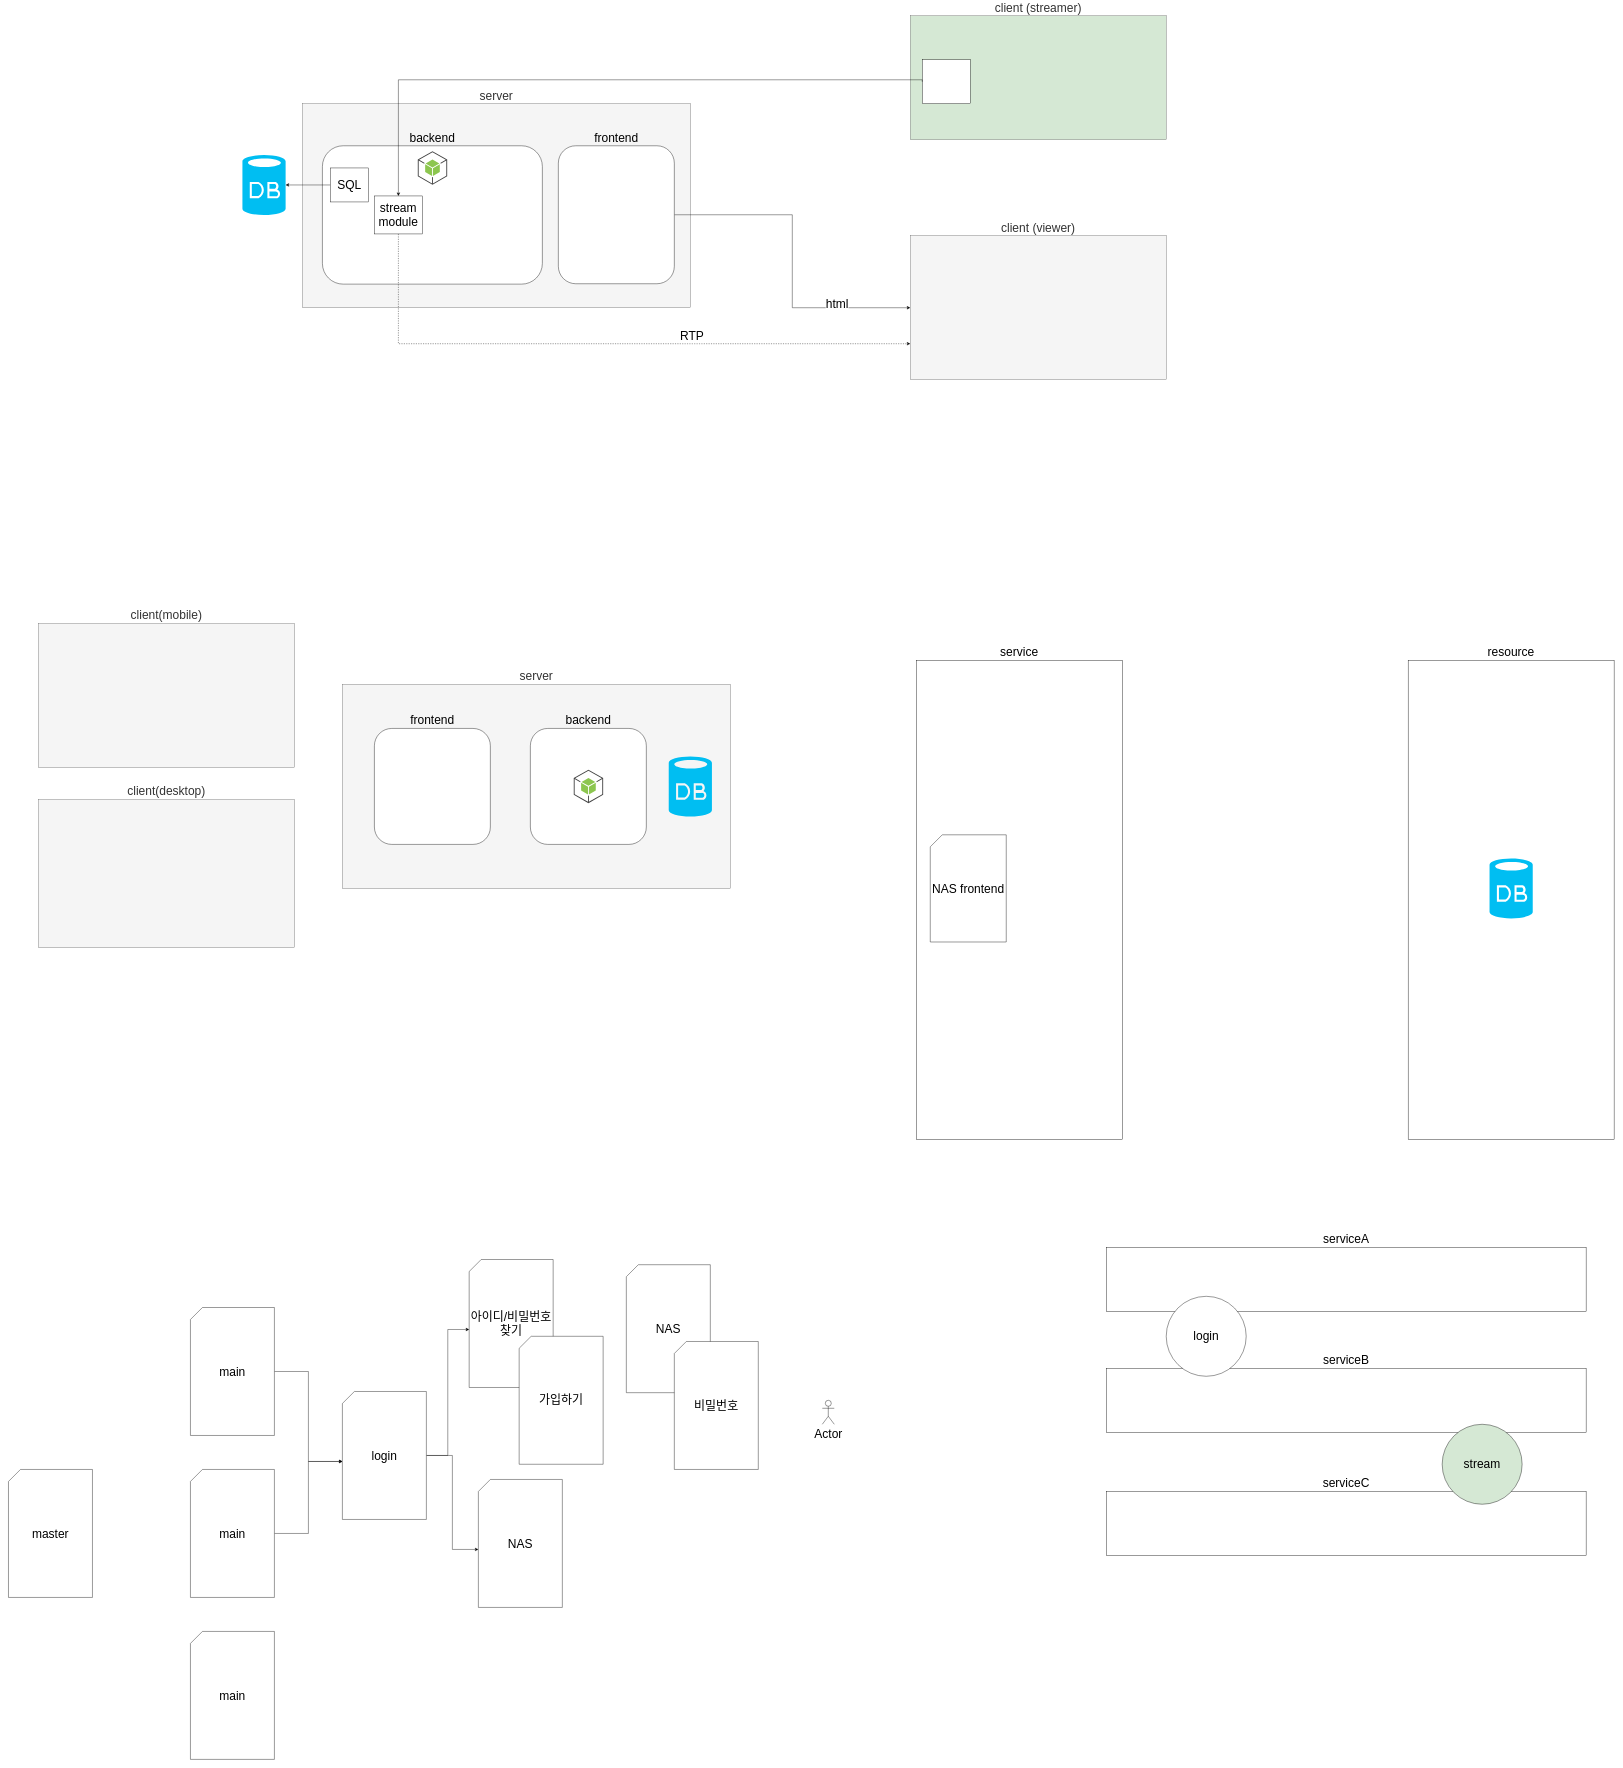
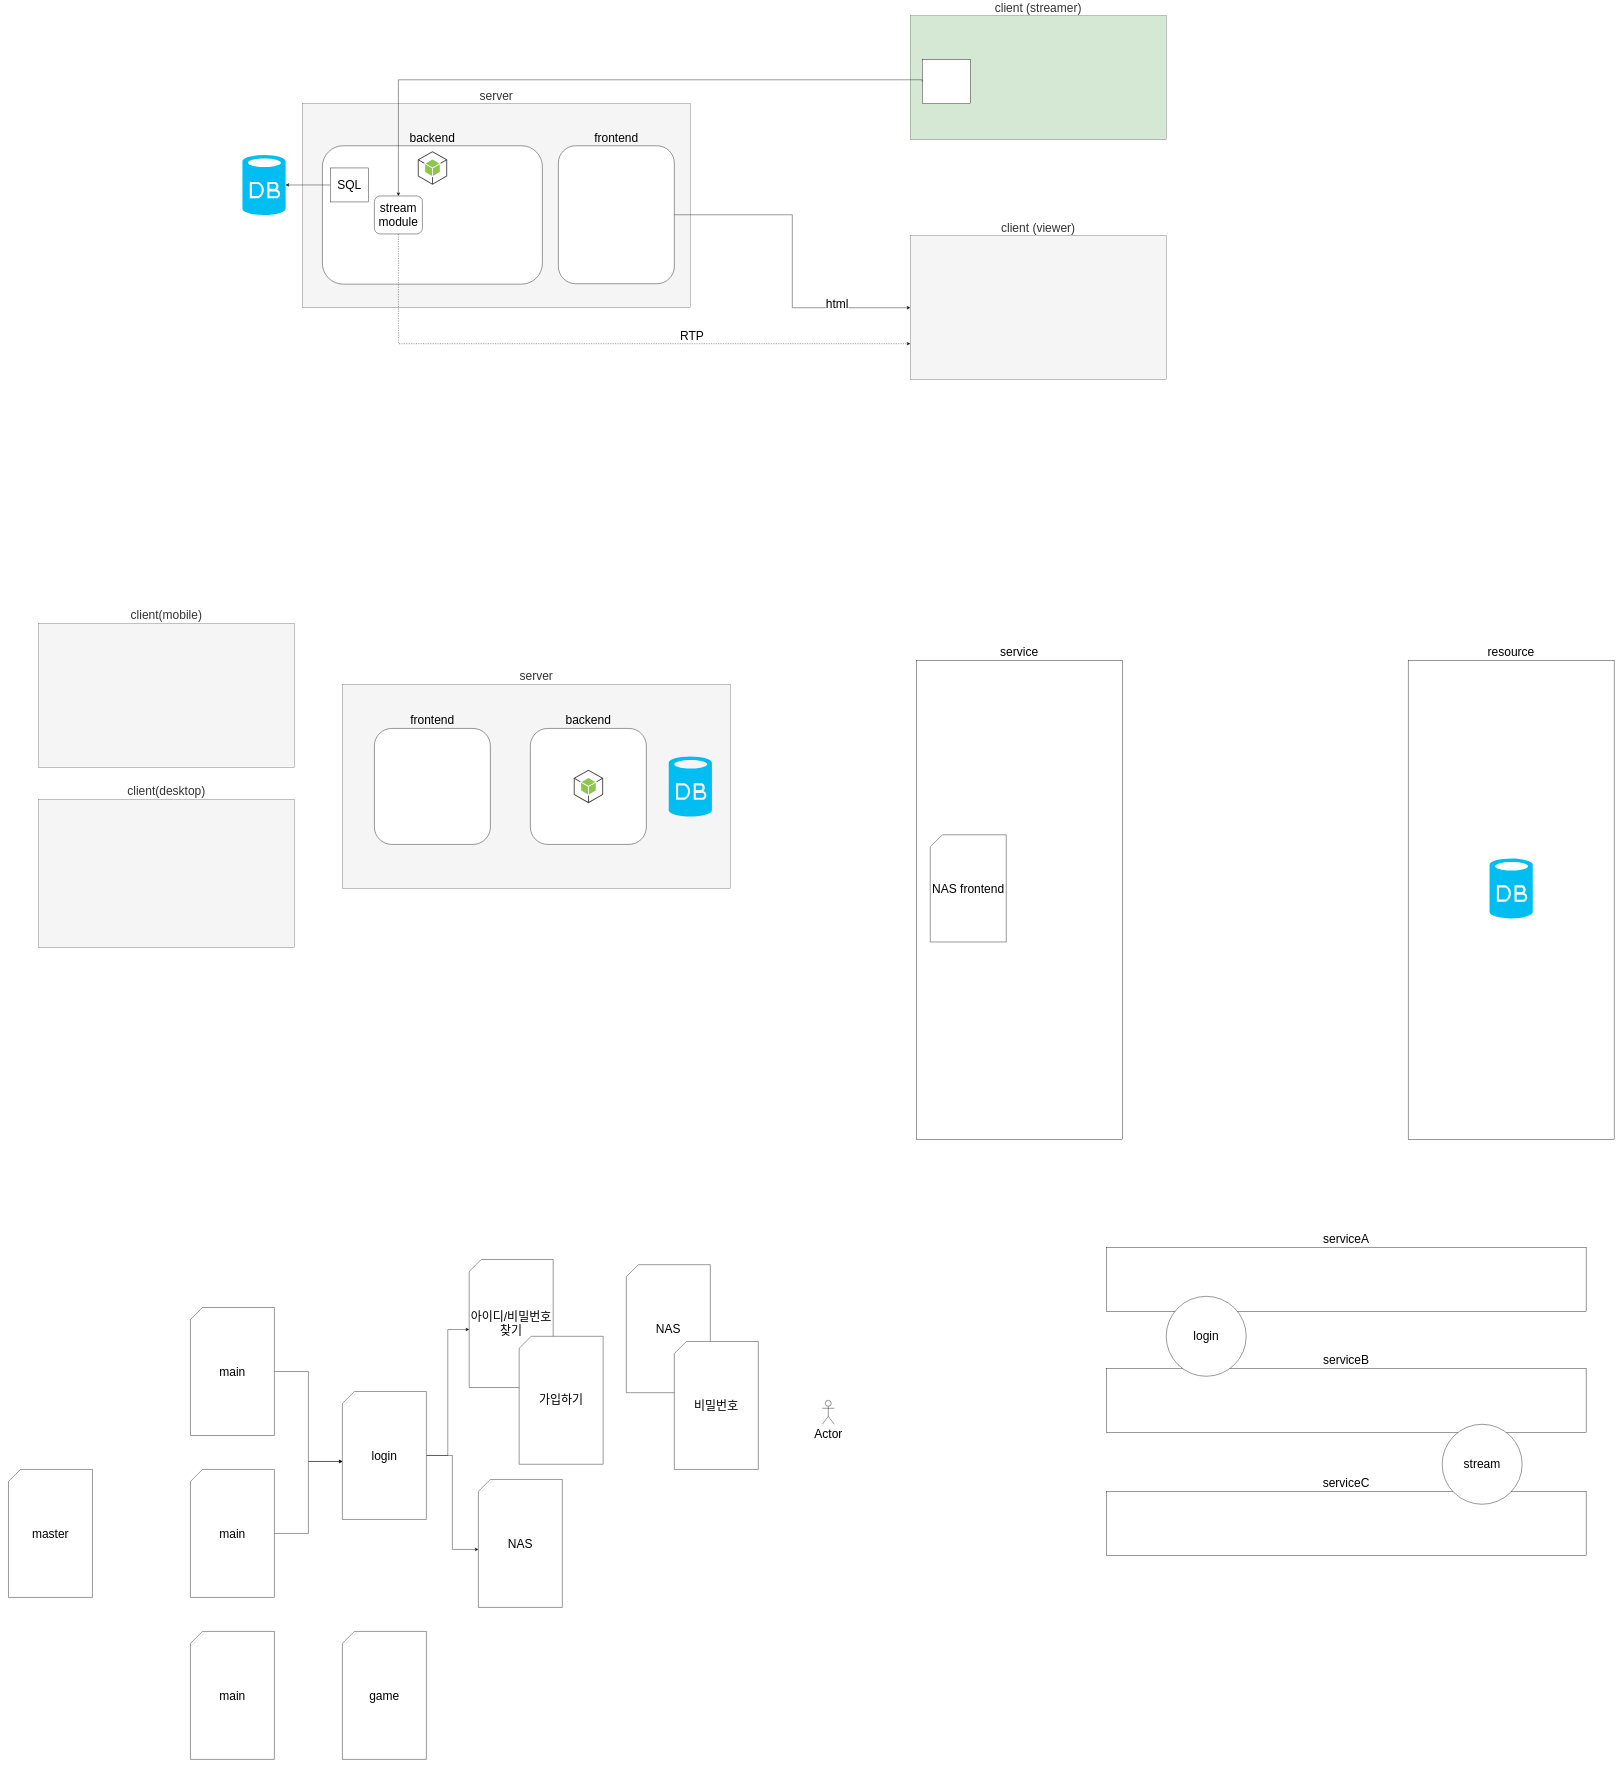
(398, 215) -> (398, 215)
(1482, 1465) -> (1482, 1465)
none -> (384, 1696)
